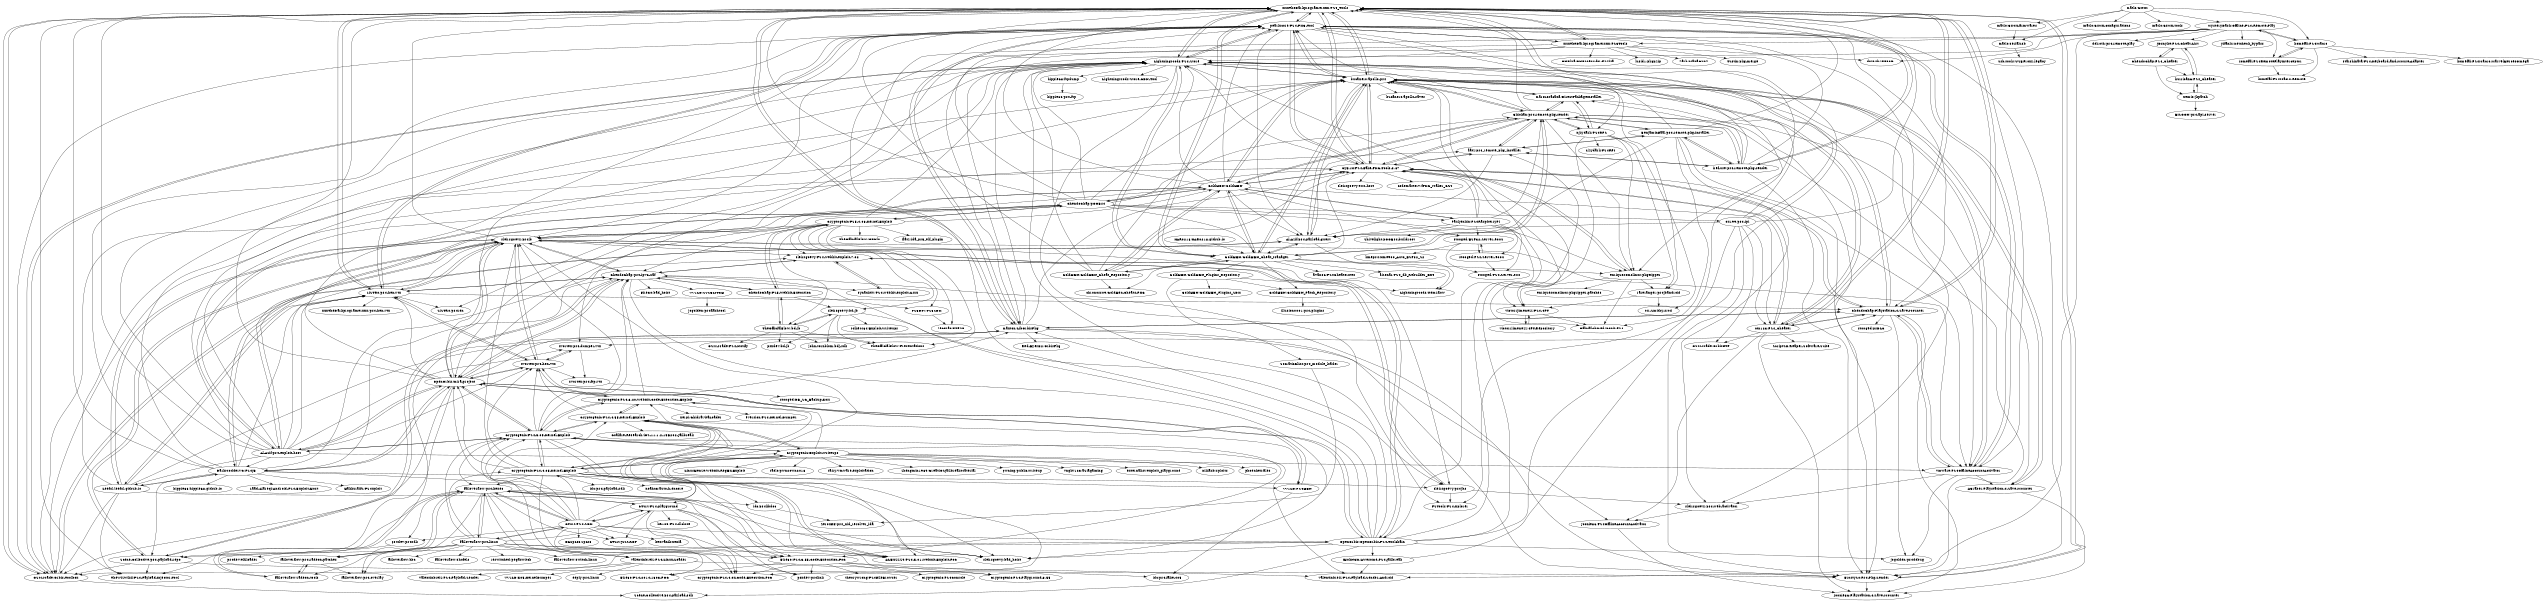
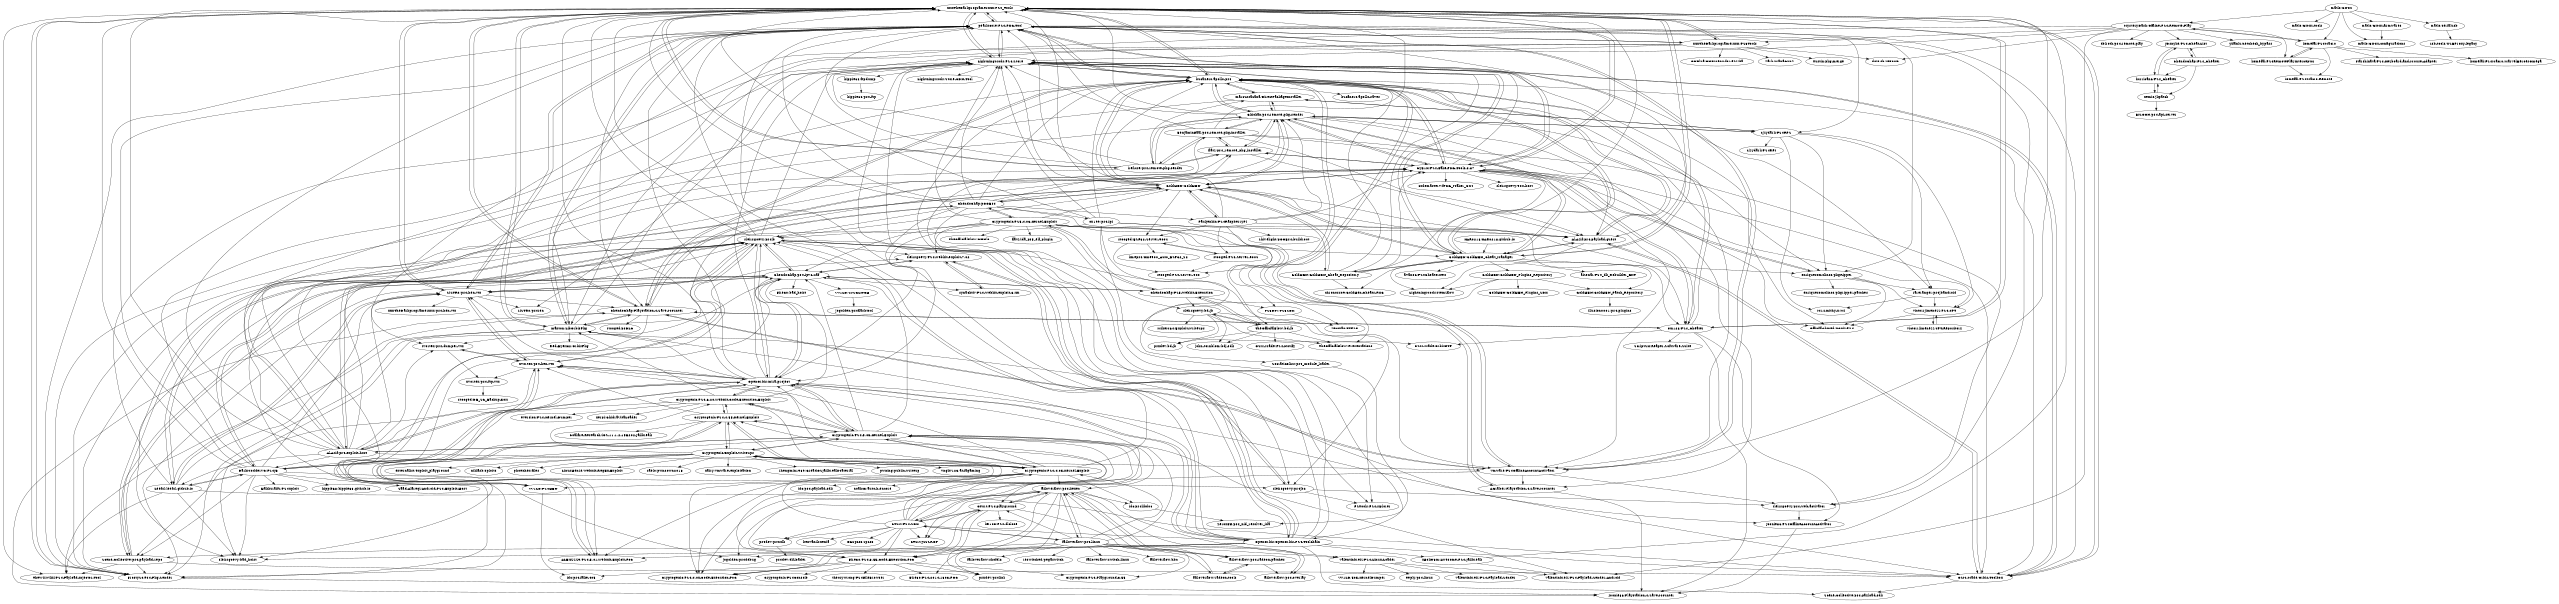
(2015, 34) -> (2382, 34)
(1648, 62) -> none
(1556, 247) -> none
(372, 544) -> none
(581, 555) -> (921, 493)
